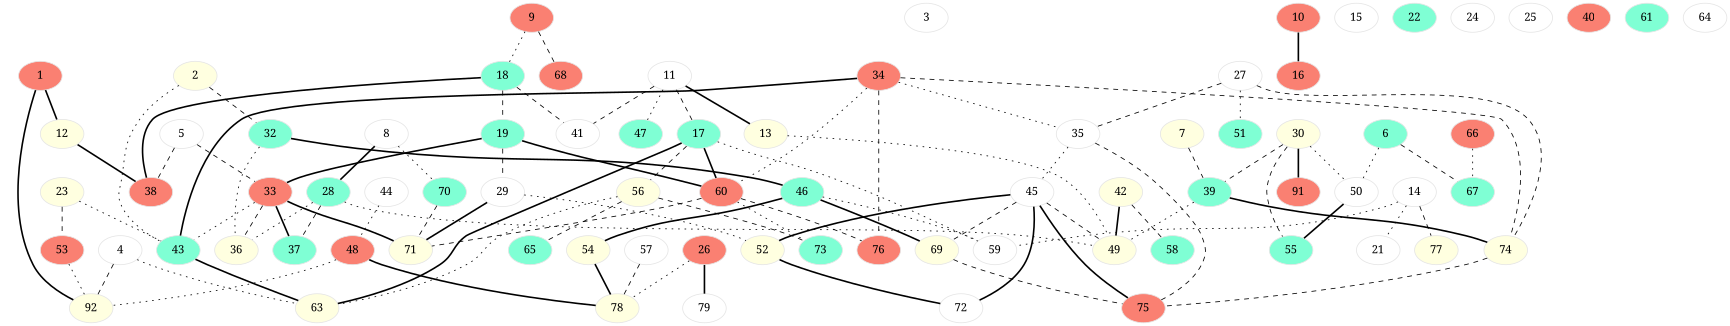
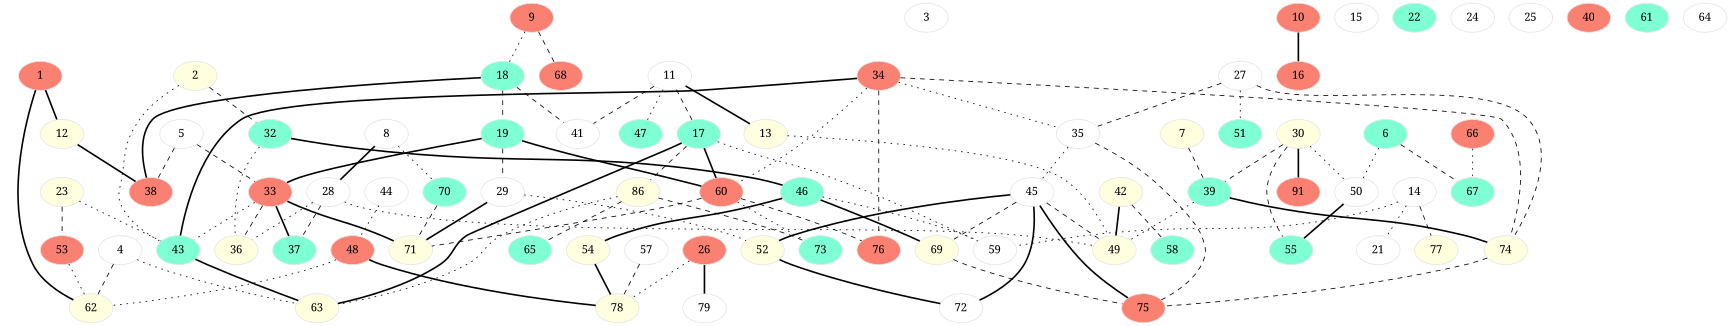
(328, 192) -> (328, 192)
(638, 192) -> (638, 192)
(91, 308) -> (91, 308)
